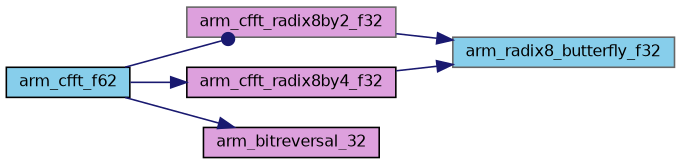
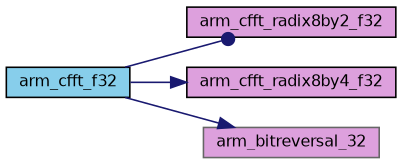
(291, 22) -> (291, 22)
(564, 52) -> none
(68, 82) -> (68, 82)
(291, 142) -> (291, 142)
